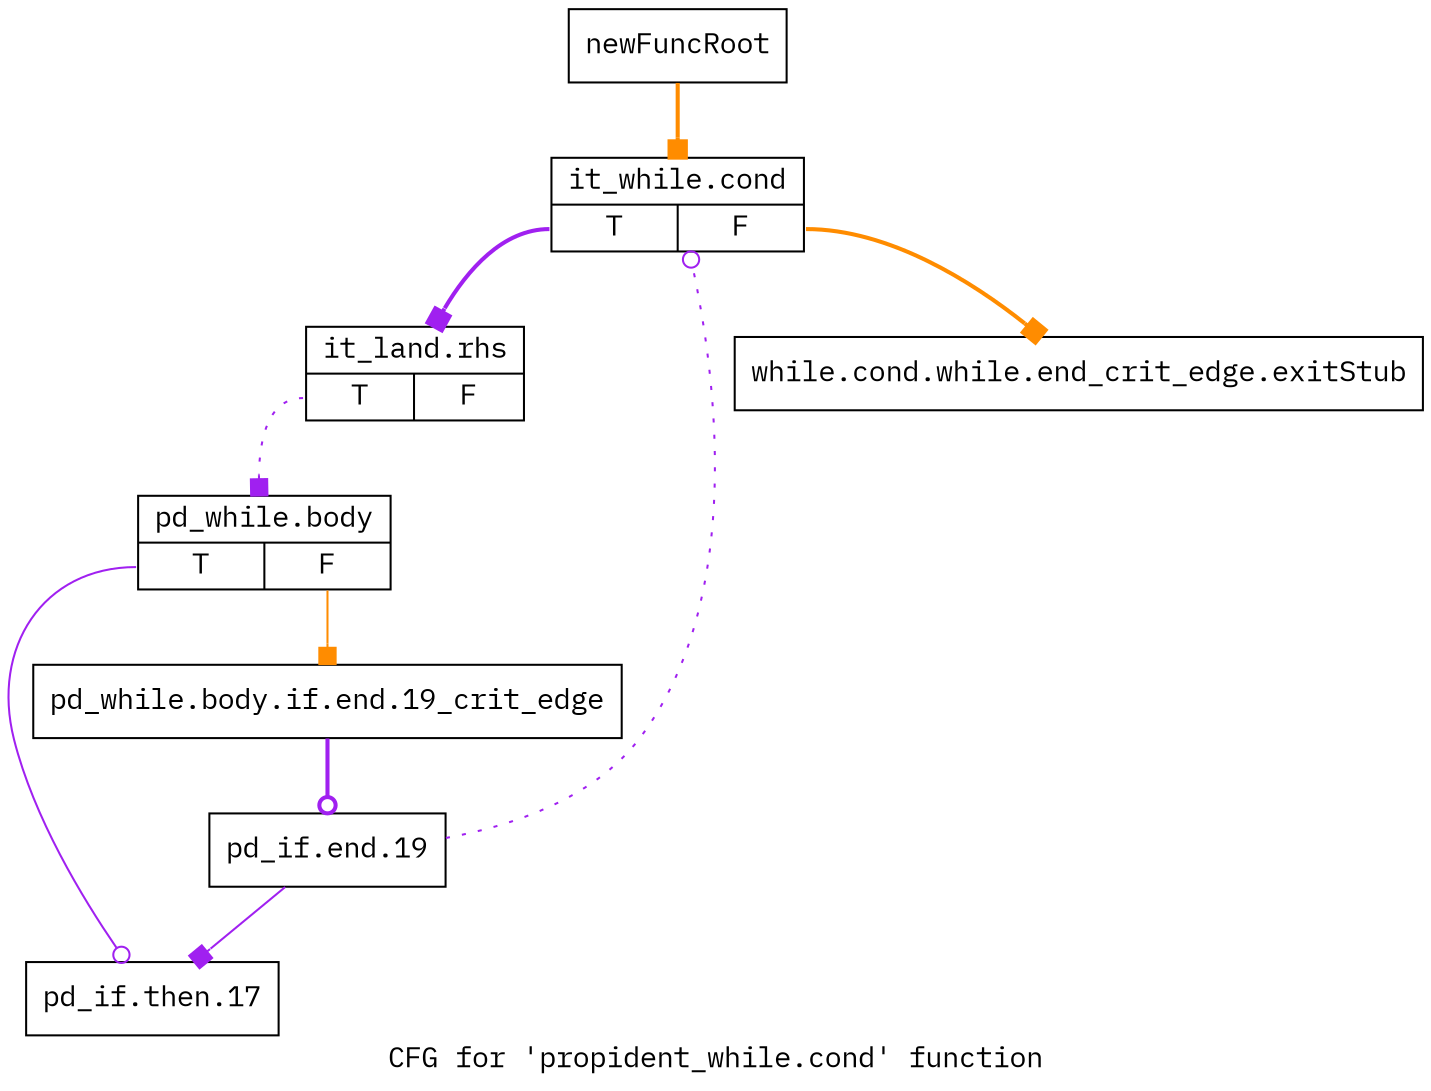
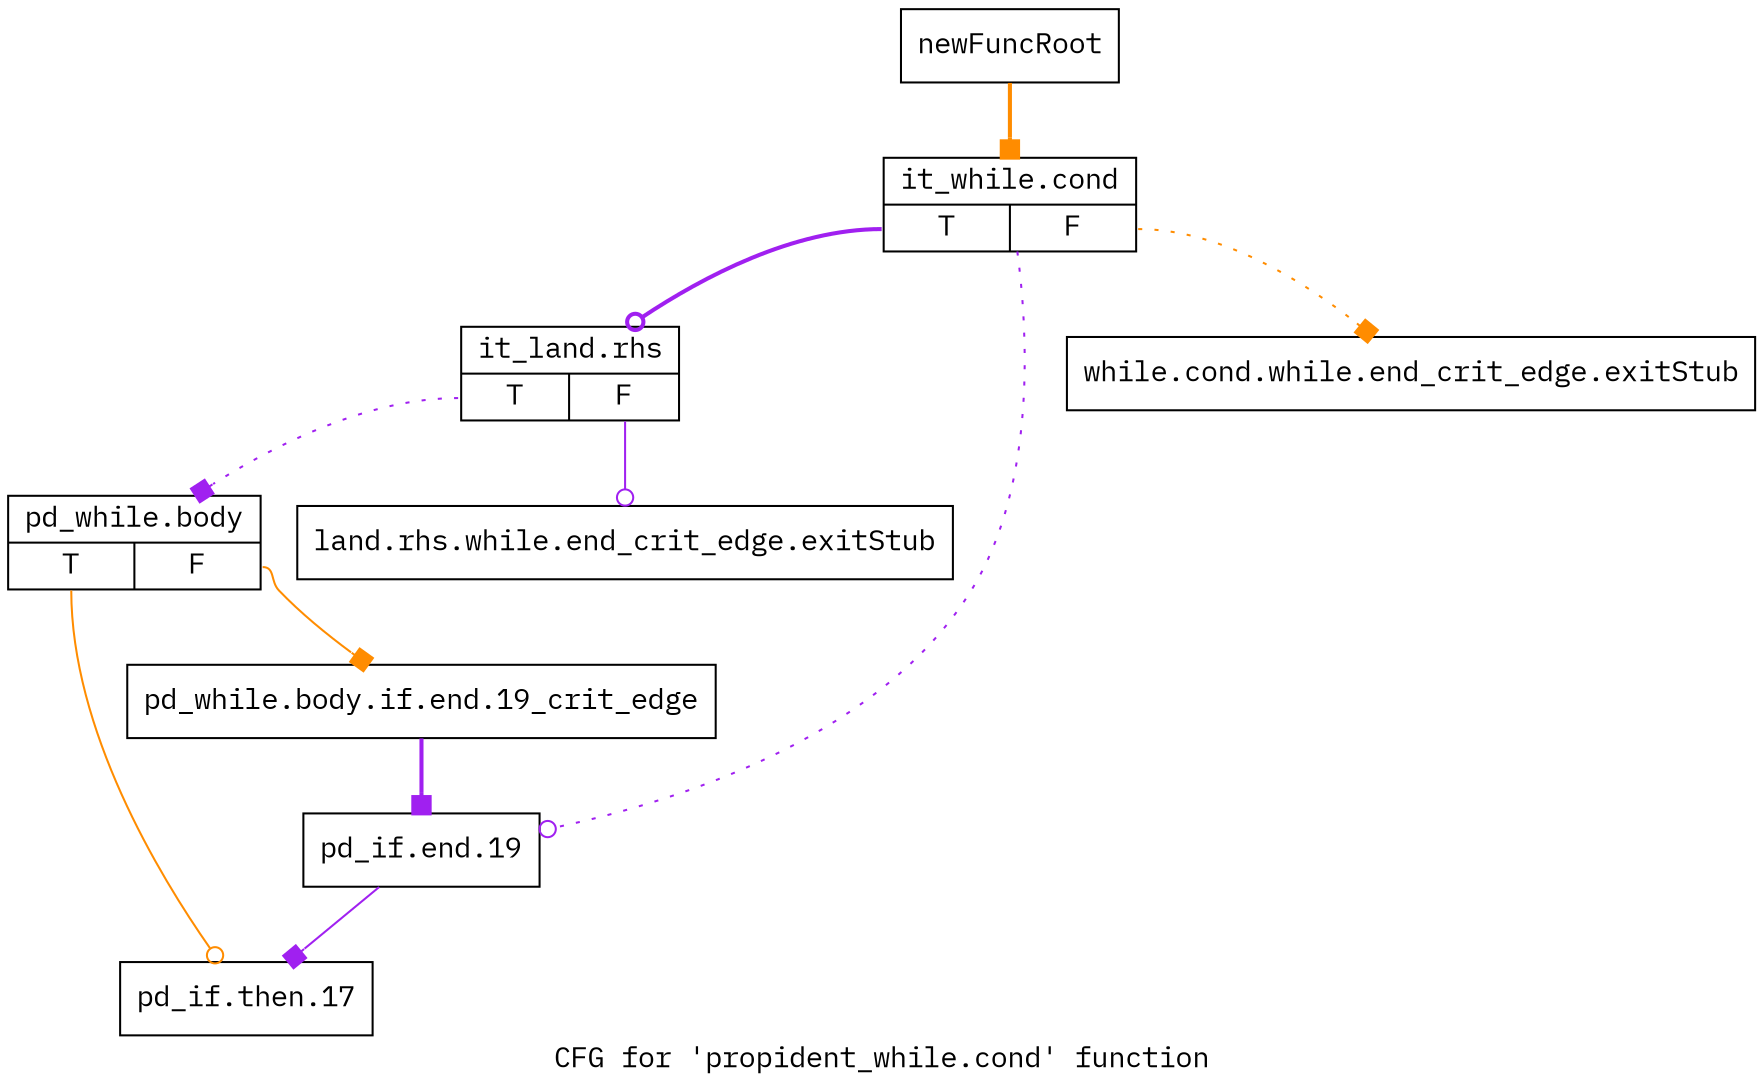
(487, 255) -> (756, 256)
(923, 259) -> (1255, 259)
none -> (625, 543)
(696, 620) -> (927, 646)
(13, 733) -> (115, 779)
(327, 768) -> (421, 766)
